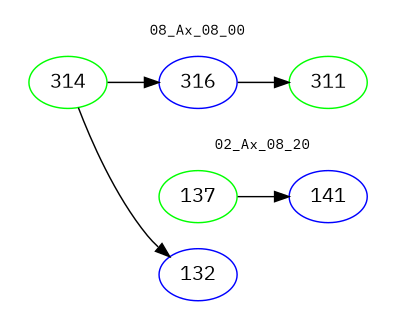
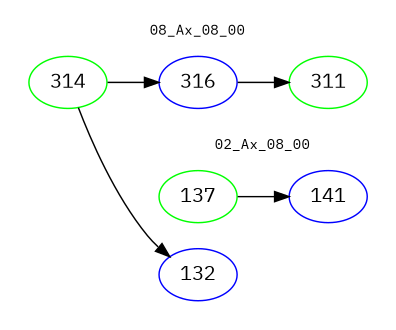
(263, 145) -> (263, 145)
